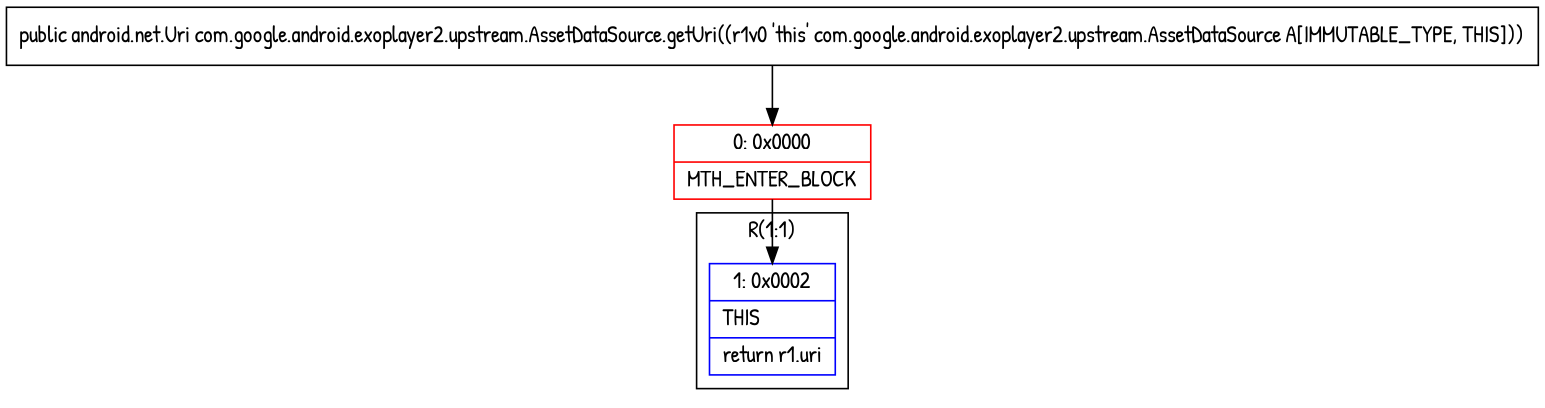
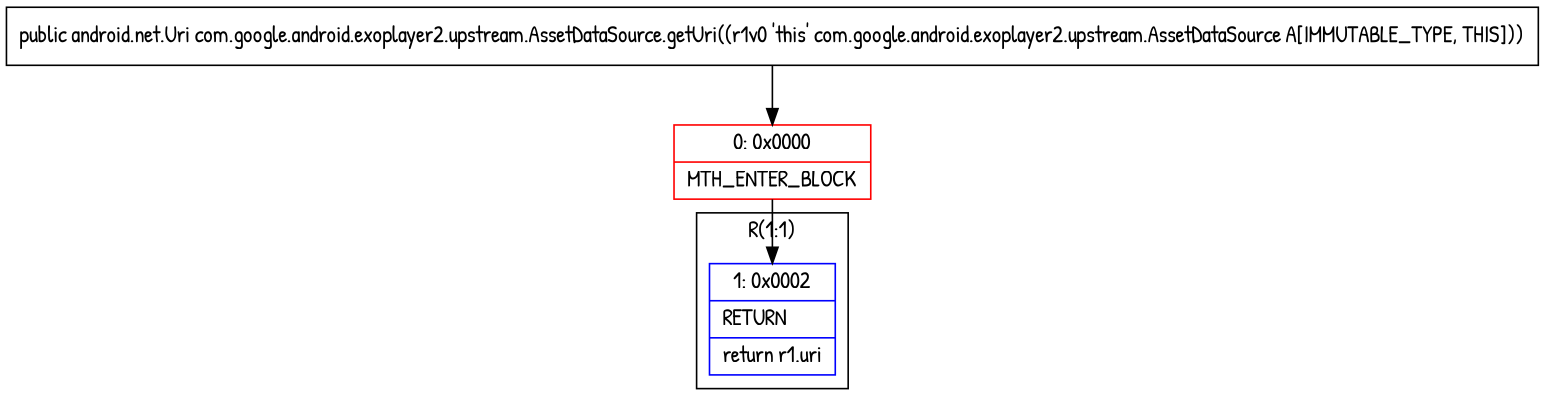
(742, 318) -> (755, 318)
